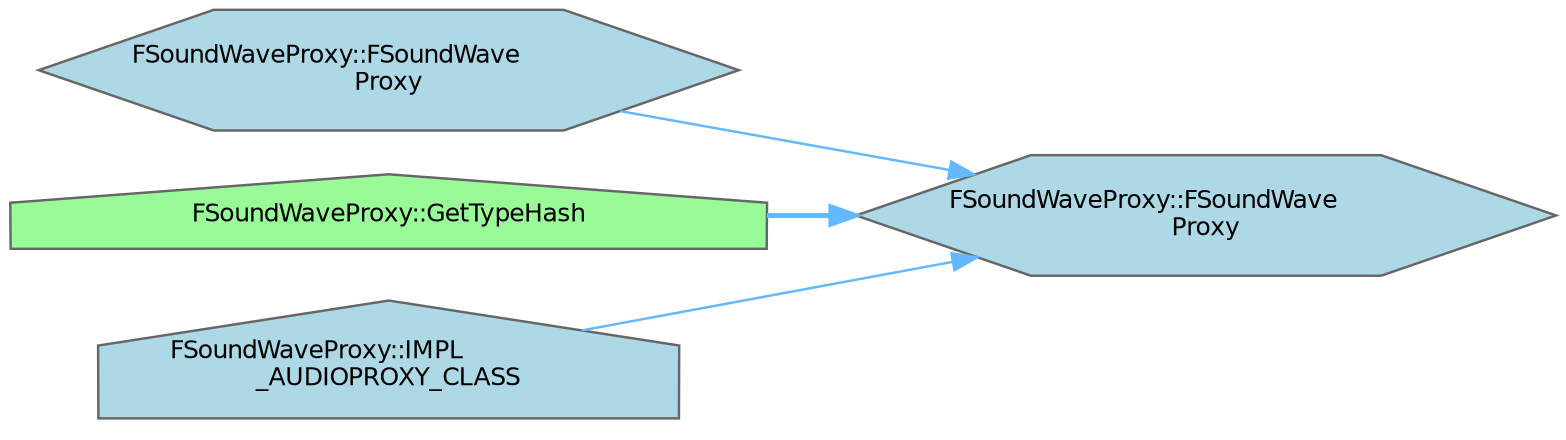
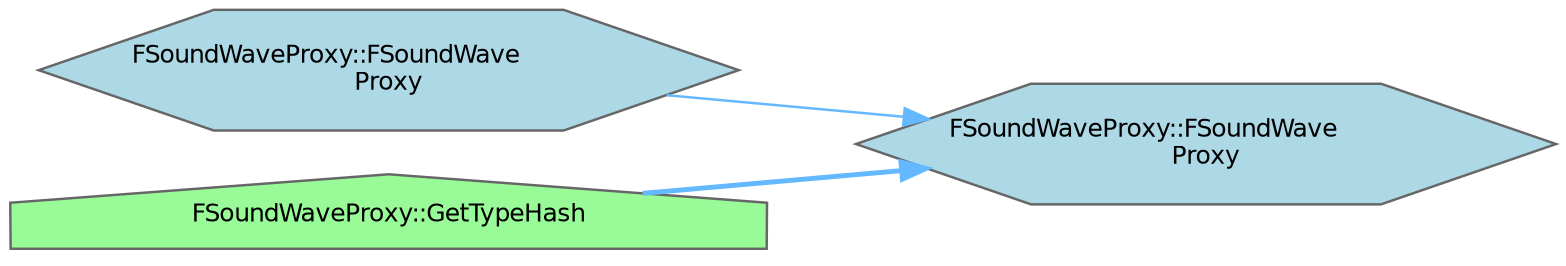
(389, 366) -> none
